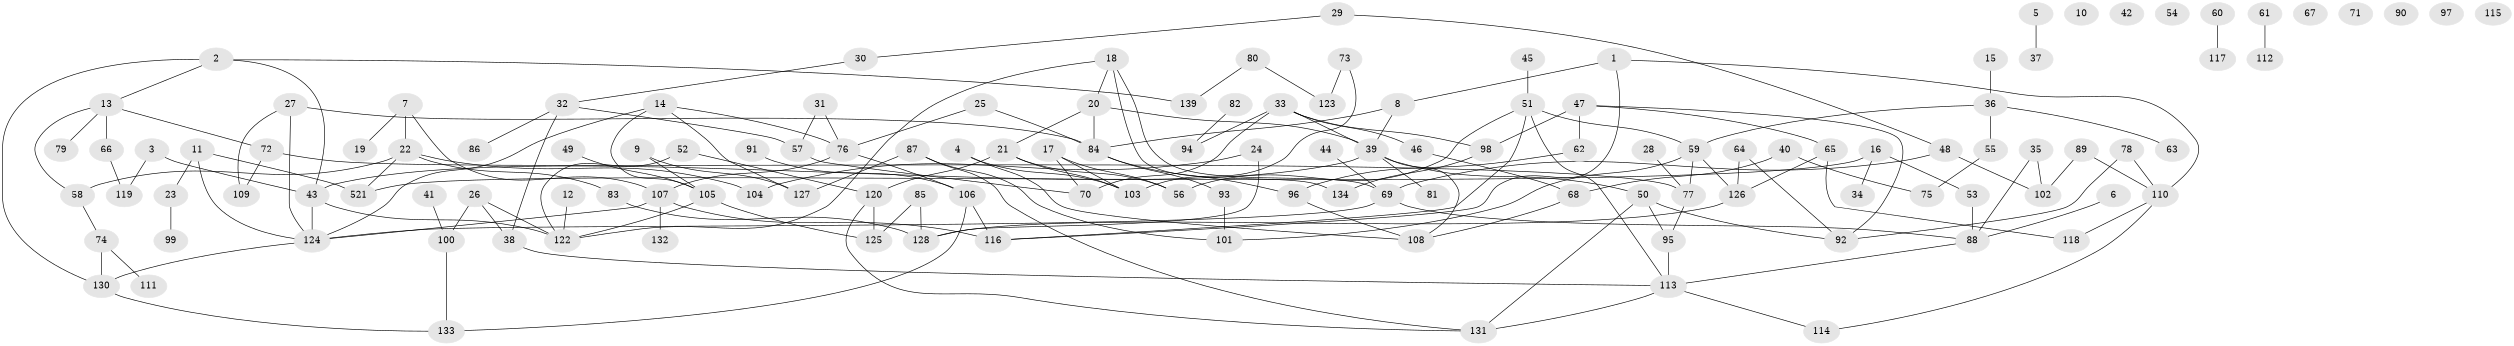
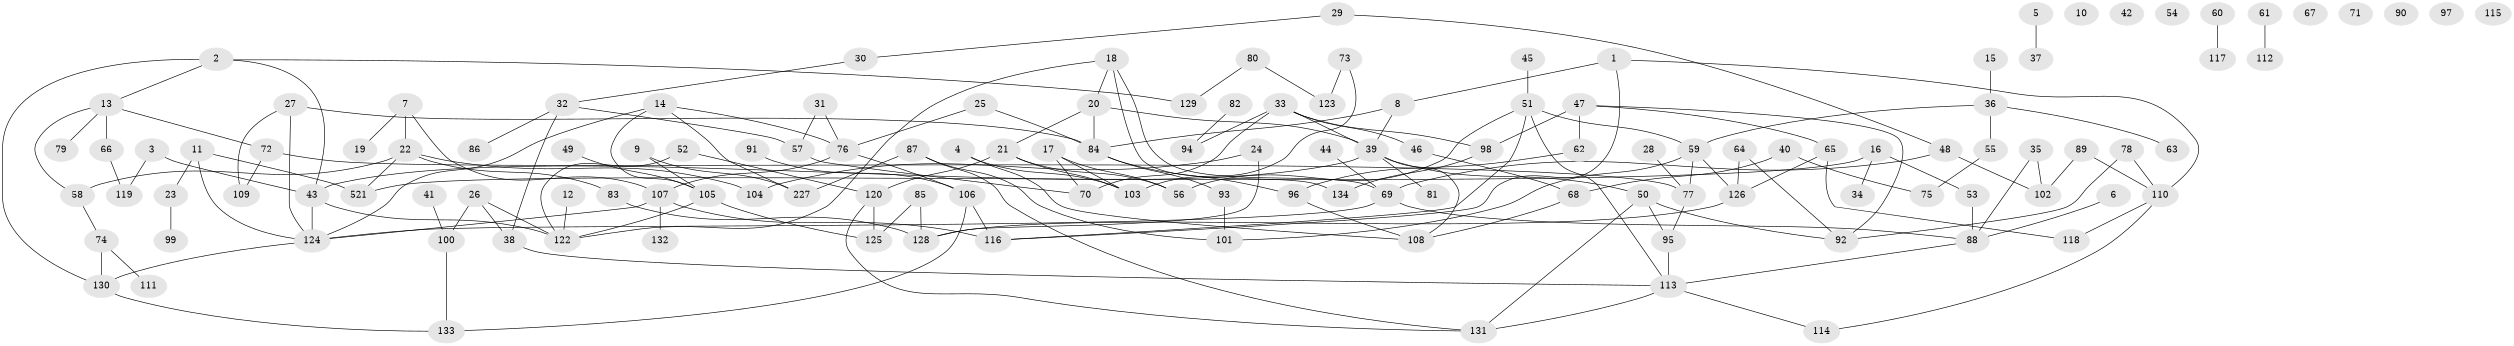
(1189, 105) -> (1189, 105)
(802, 195) -> (802, 195)
